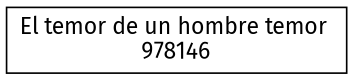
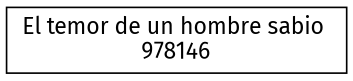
(177, 40) -> (177, 40)
